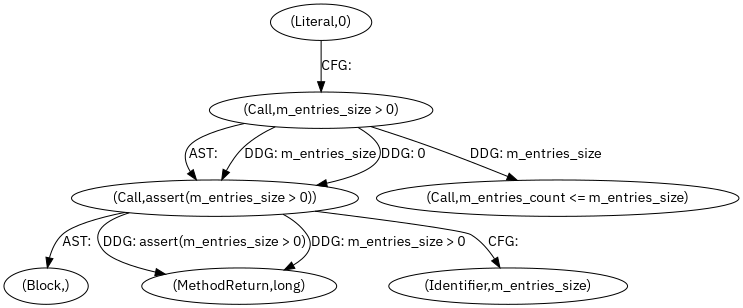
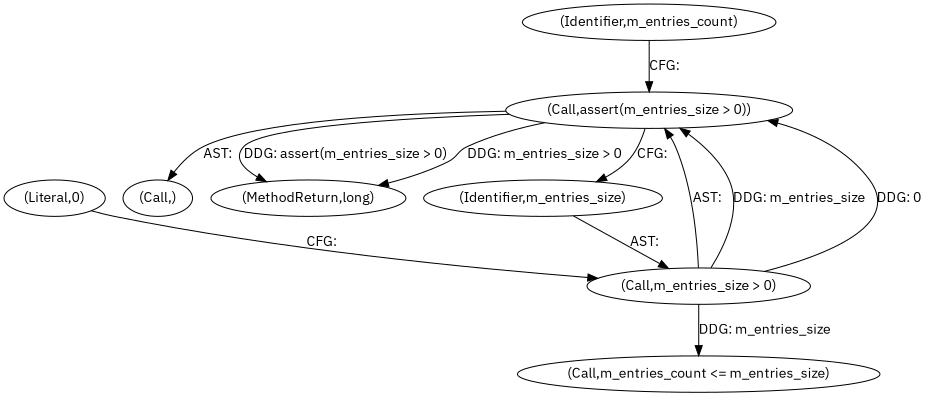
none -> (649, 22)
none -> (617, 240)
(46, 286) -> (158, 198)
